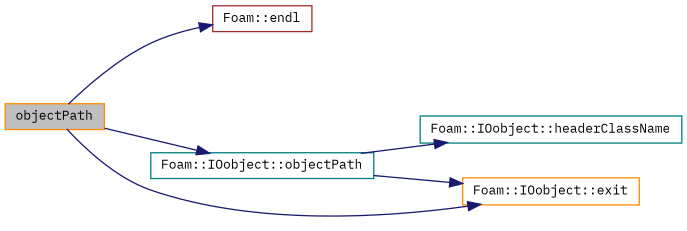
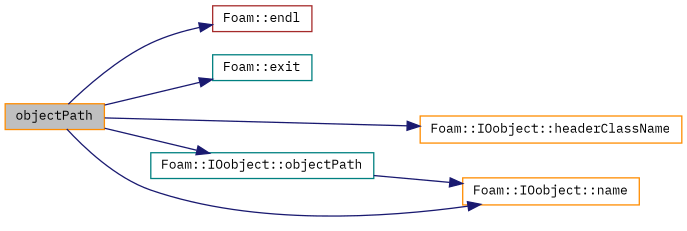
none -> (262, 68)
(551, 130) -> (551, 130)
(398, 149) -> (256, 122)
(551, 191) -> (551, 191)
